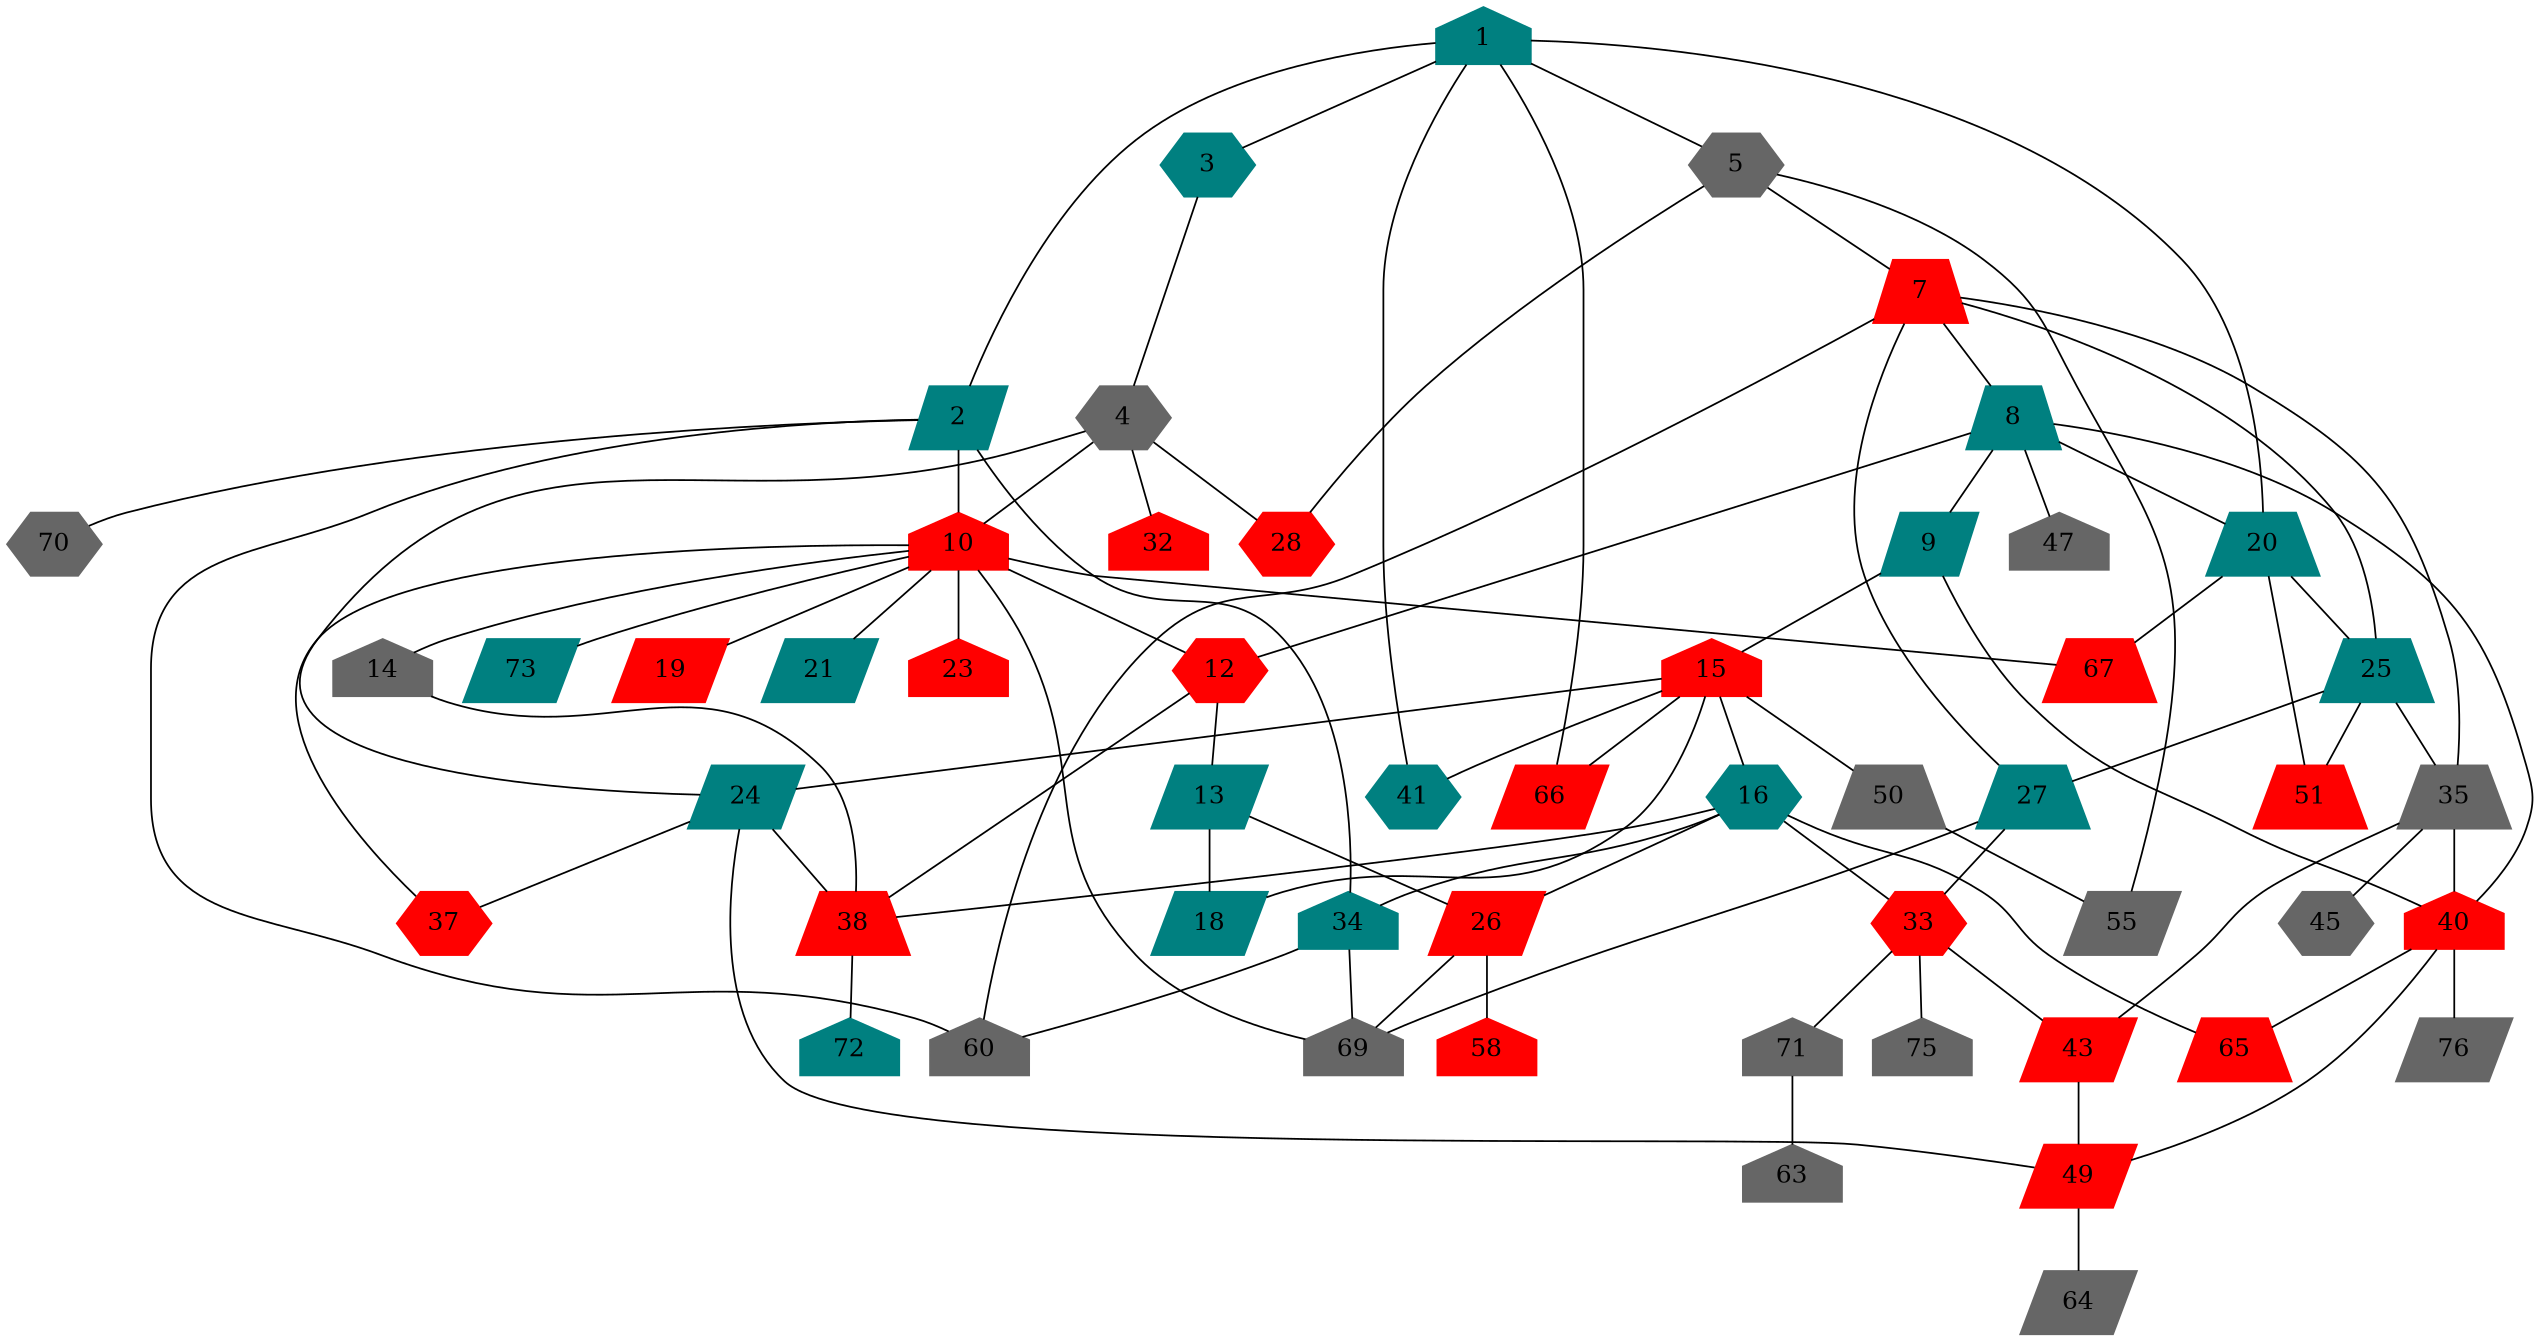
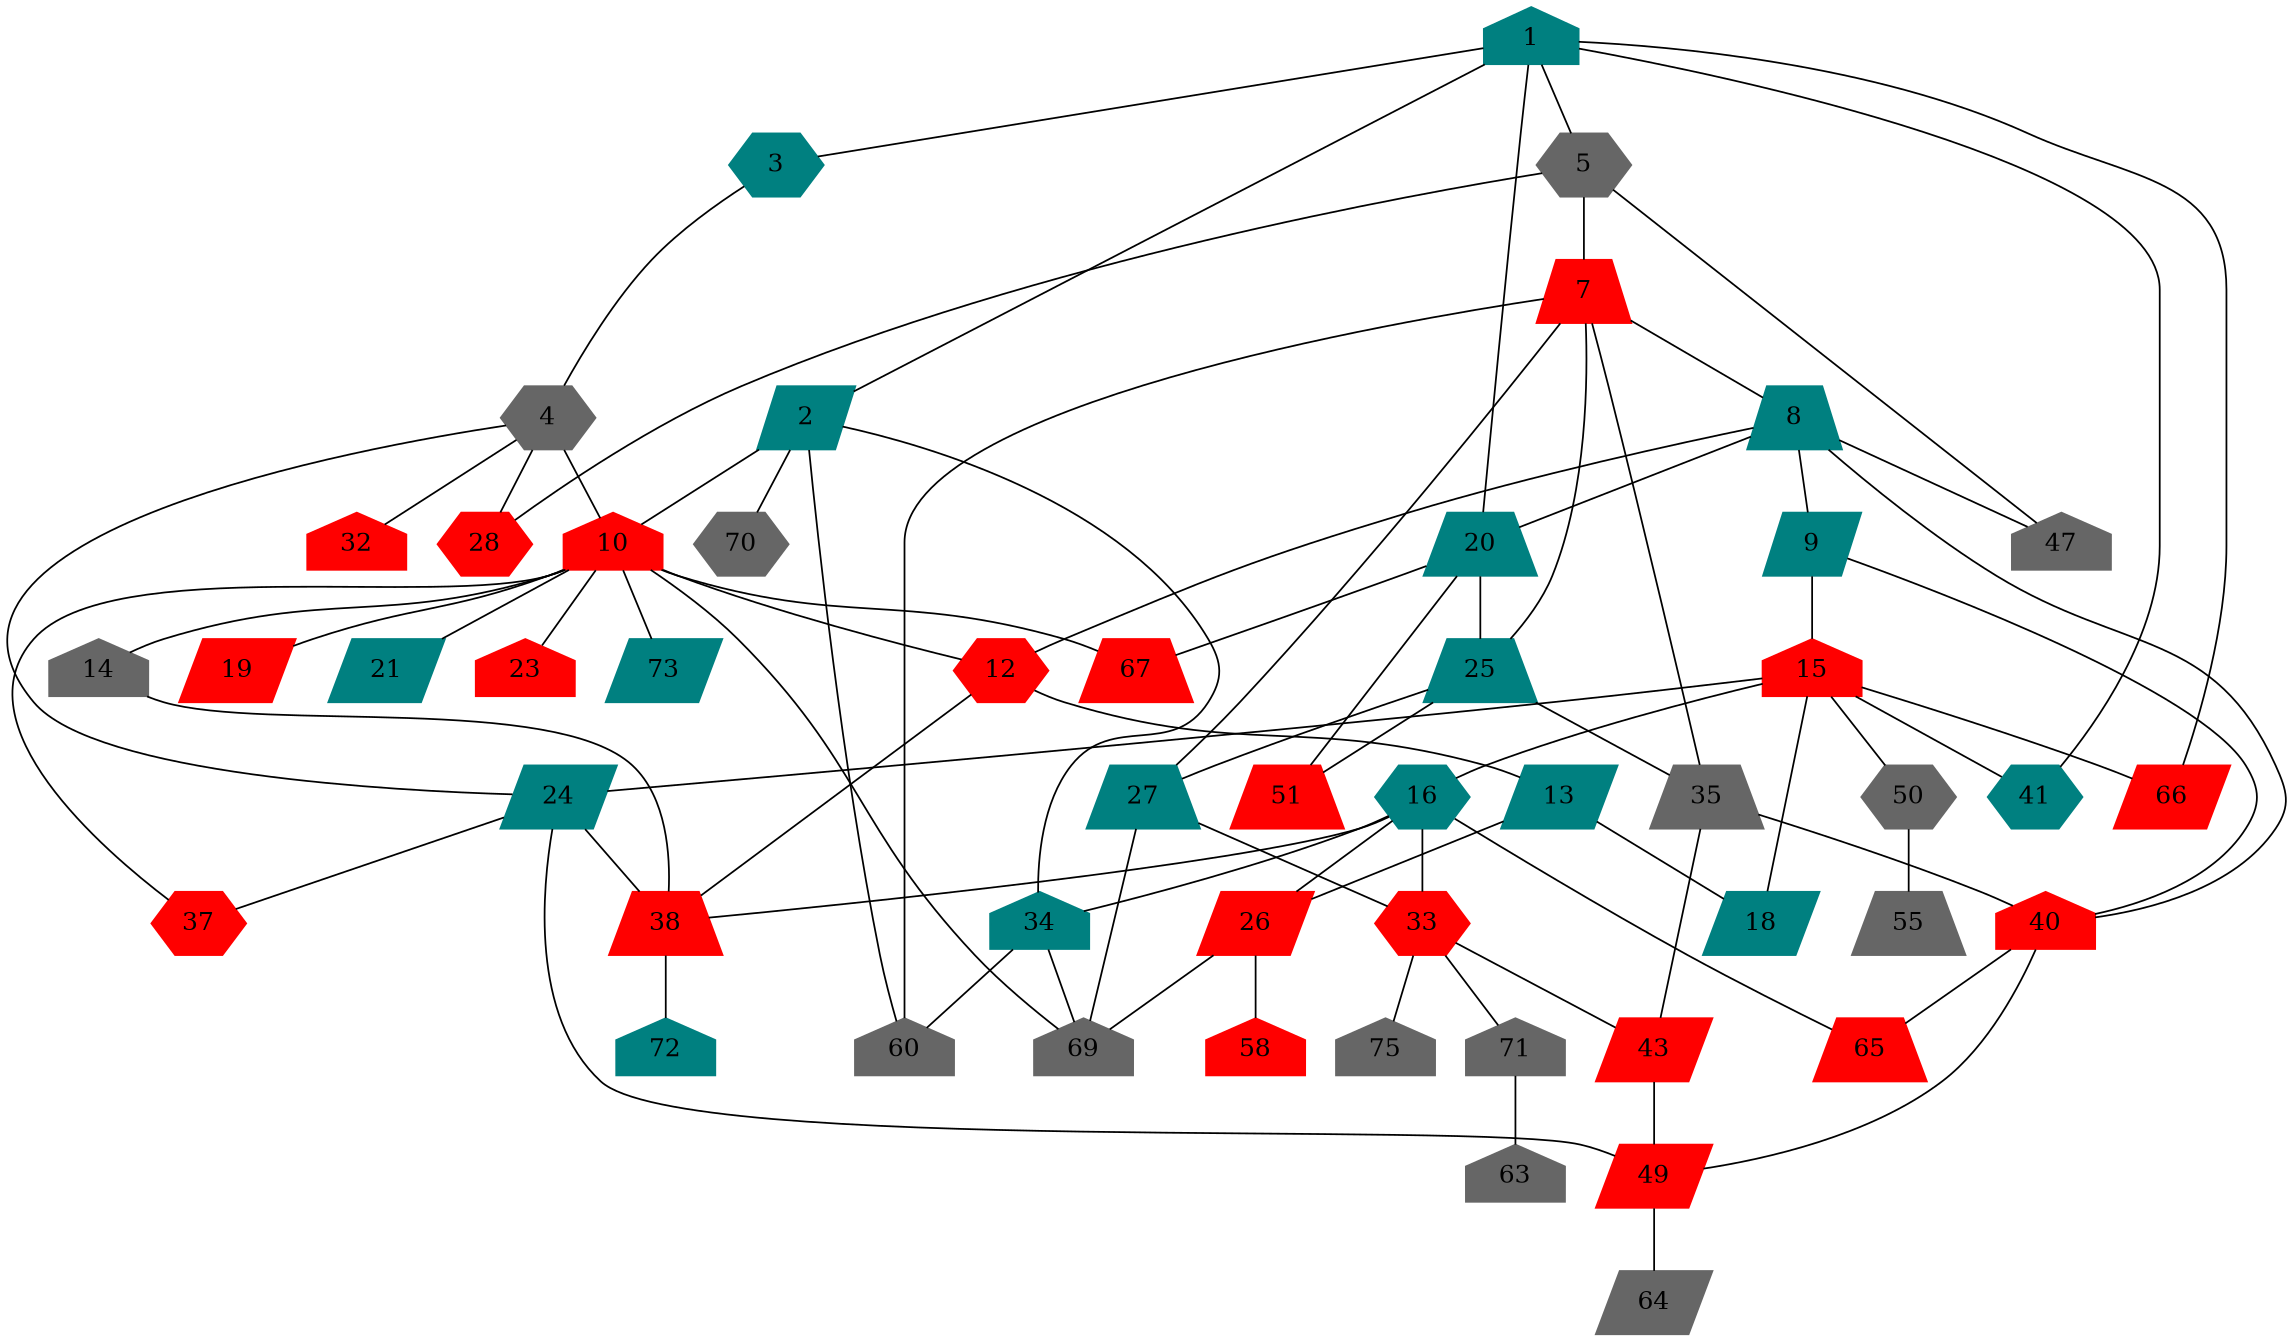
(2113, 451) -> (1825, 356)
(1889, 797) -> (1909, 797)
(2122, 923) -> (1909, 923)
(2326, 923) -> none
(2454, 1050) -> none
